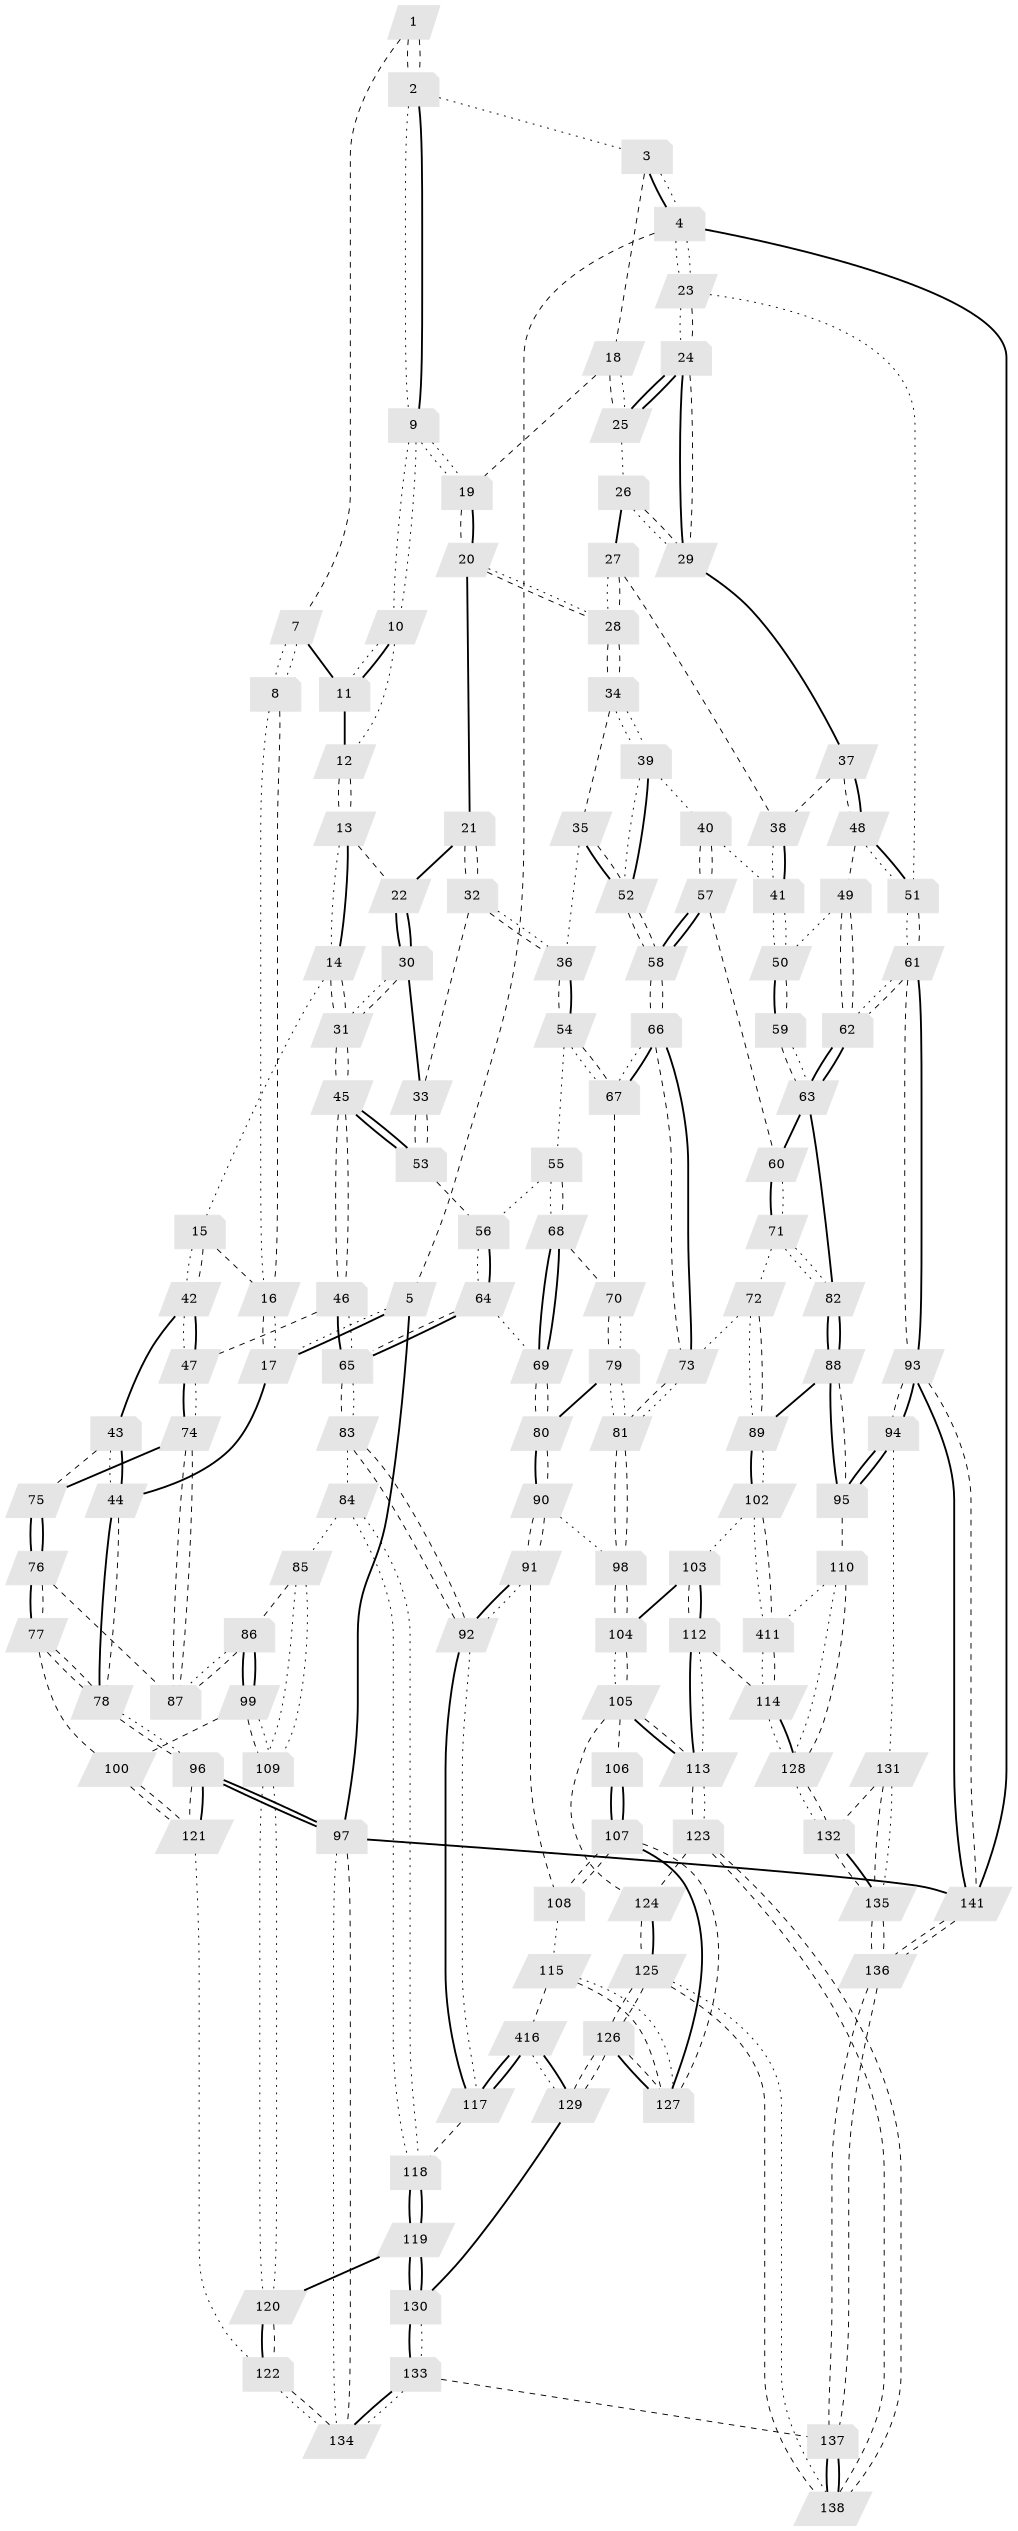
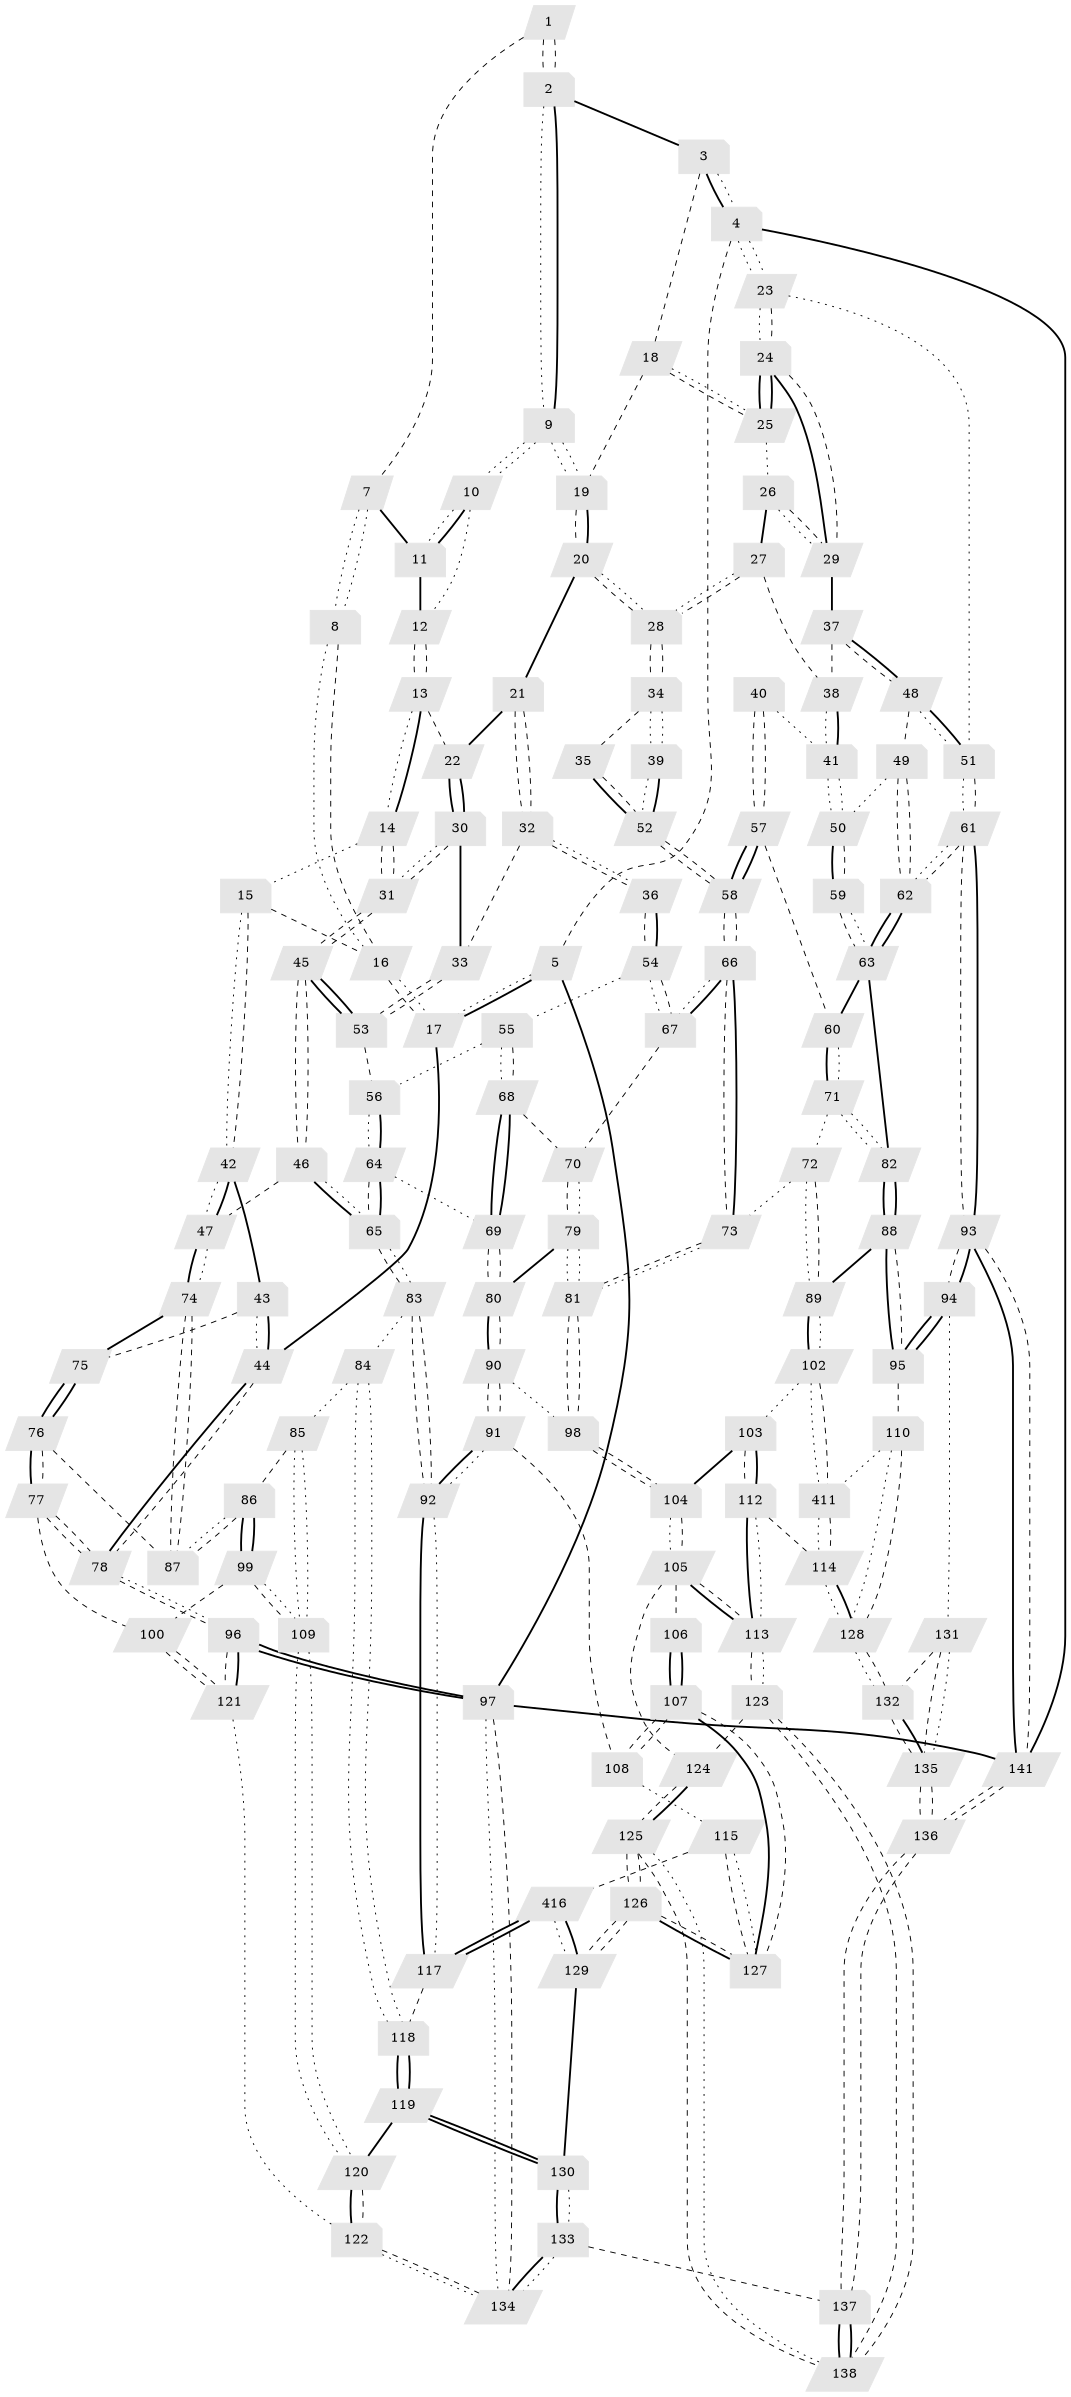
(530, 123) -> (627, 123)
(676, 795) -> none
(573, 896) -> none
